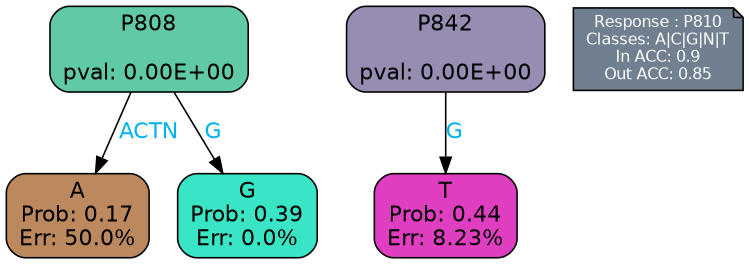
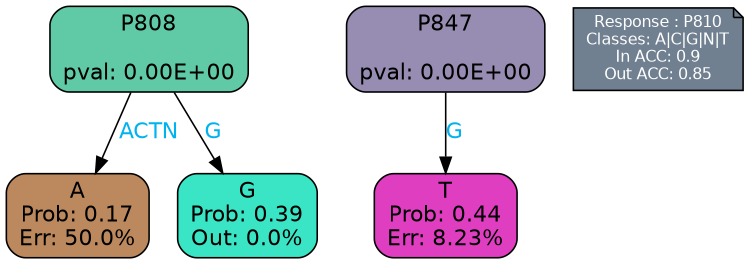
(446, 49) -> (446, 49)
(247, 216) -> (247, 216)
